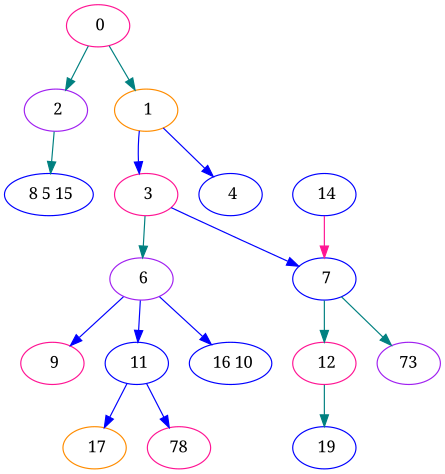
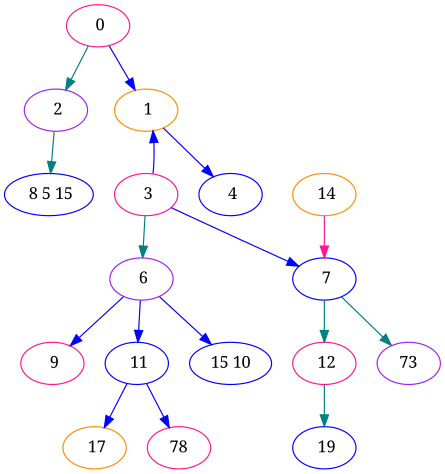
(119, 63) -> (119, 63)
(138, 146) -> (154, 158)
(324, 195) -> (324, 195)
(231, 363) -> (231, 363)
